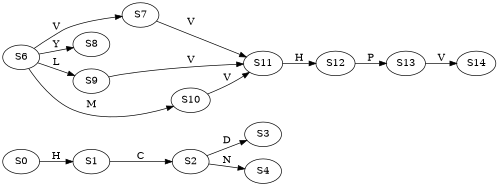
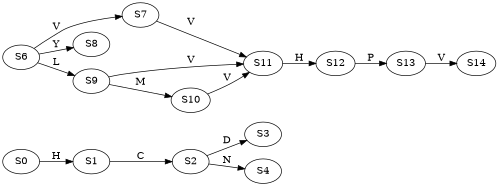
(89, 115) -> (137, 90)
